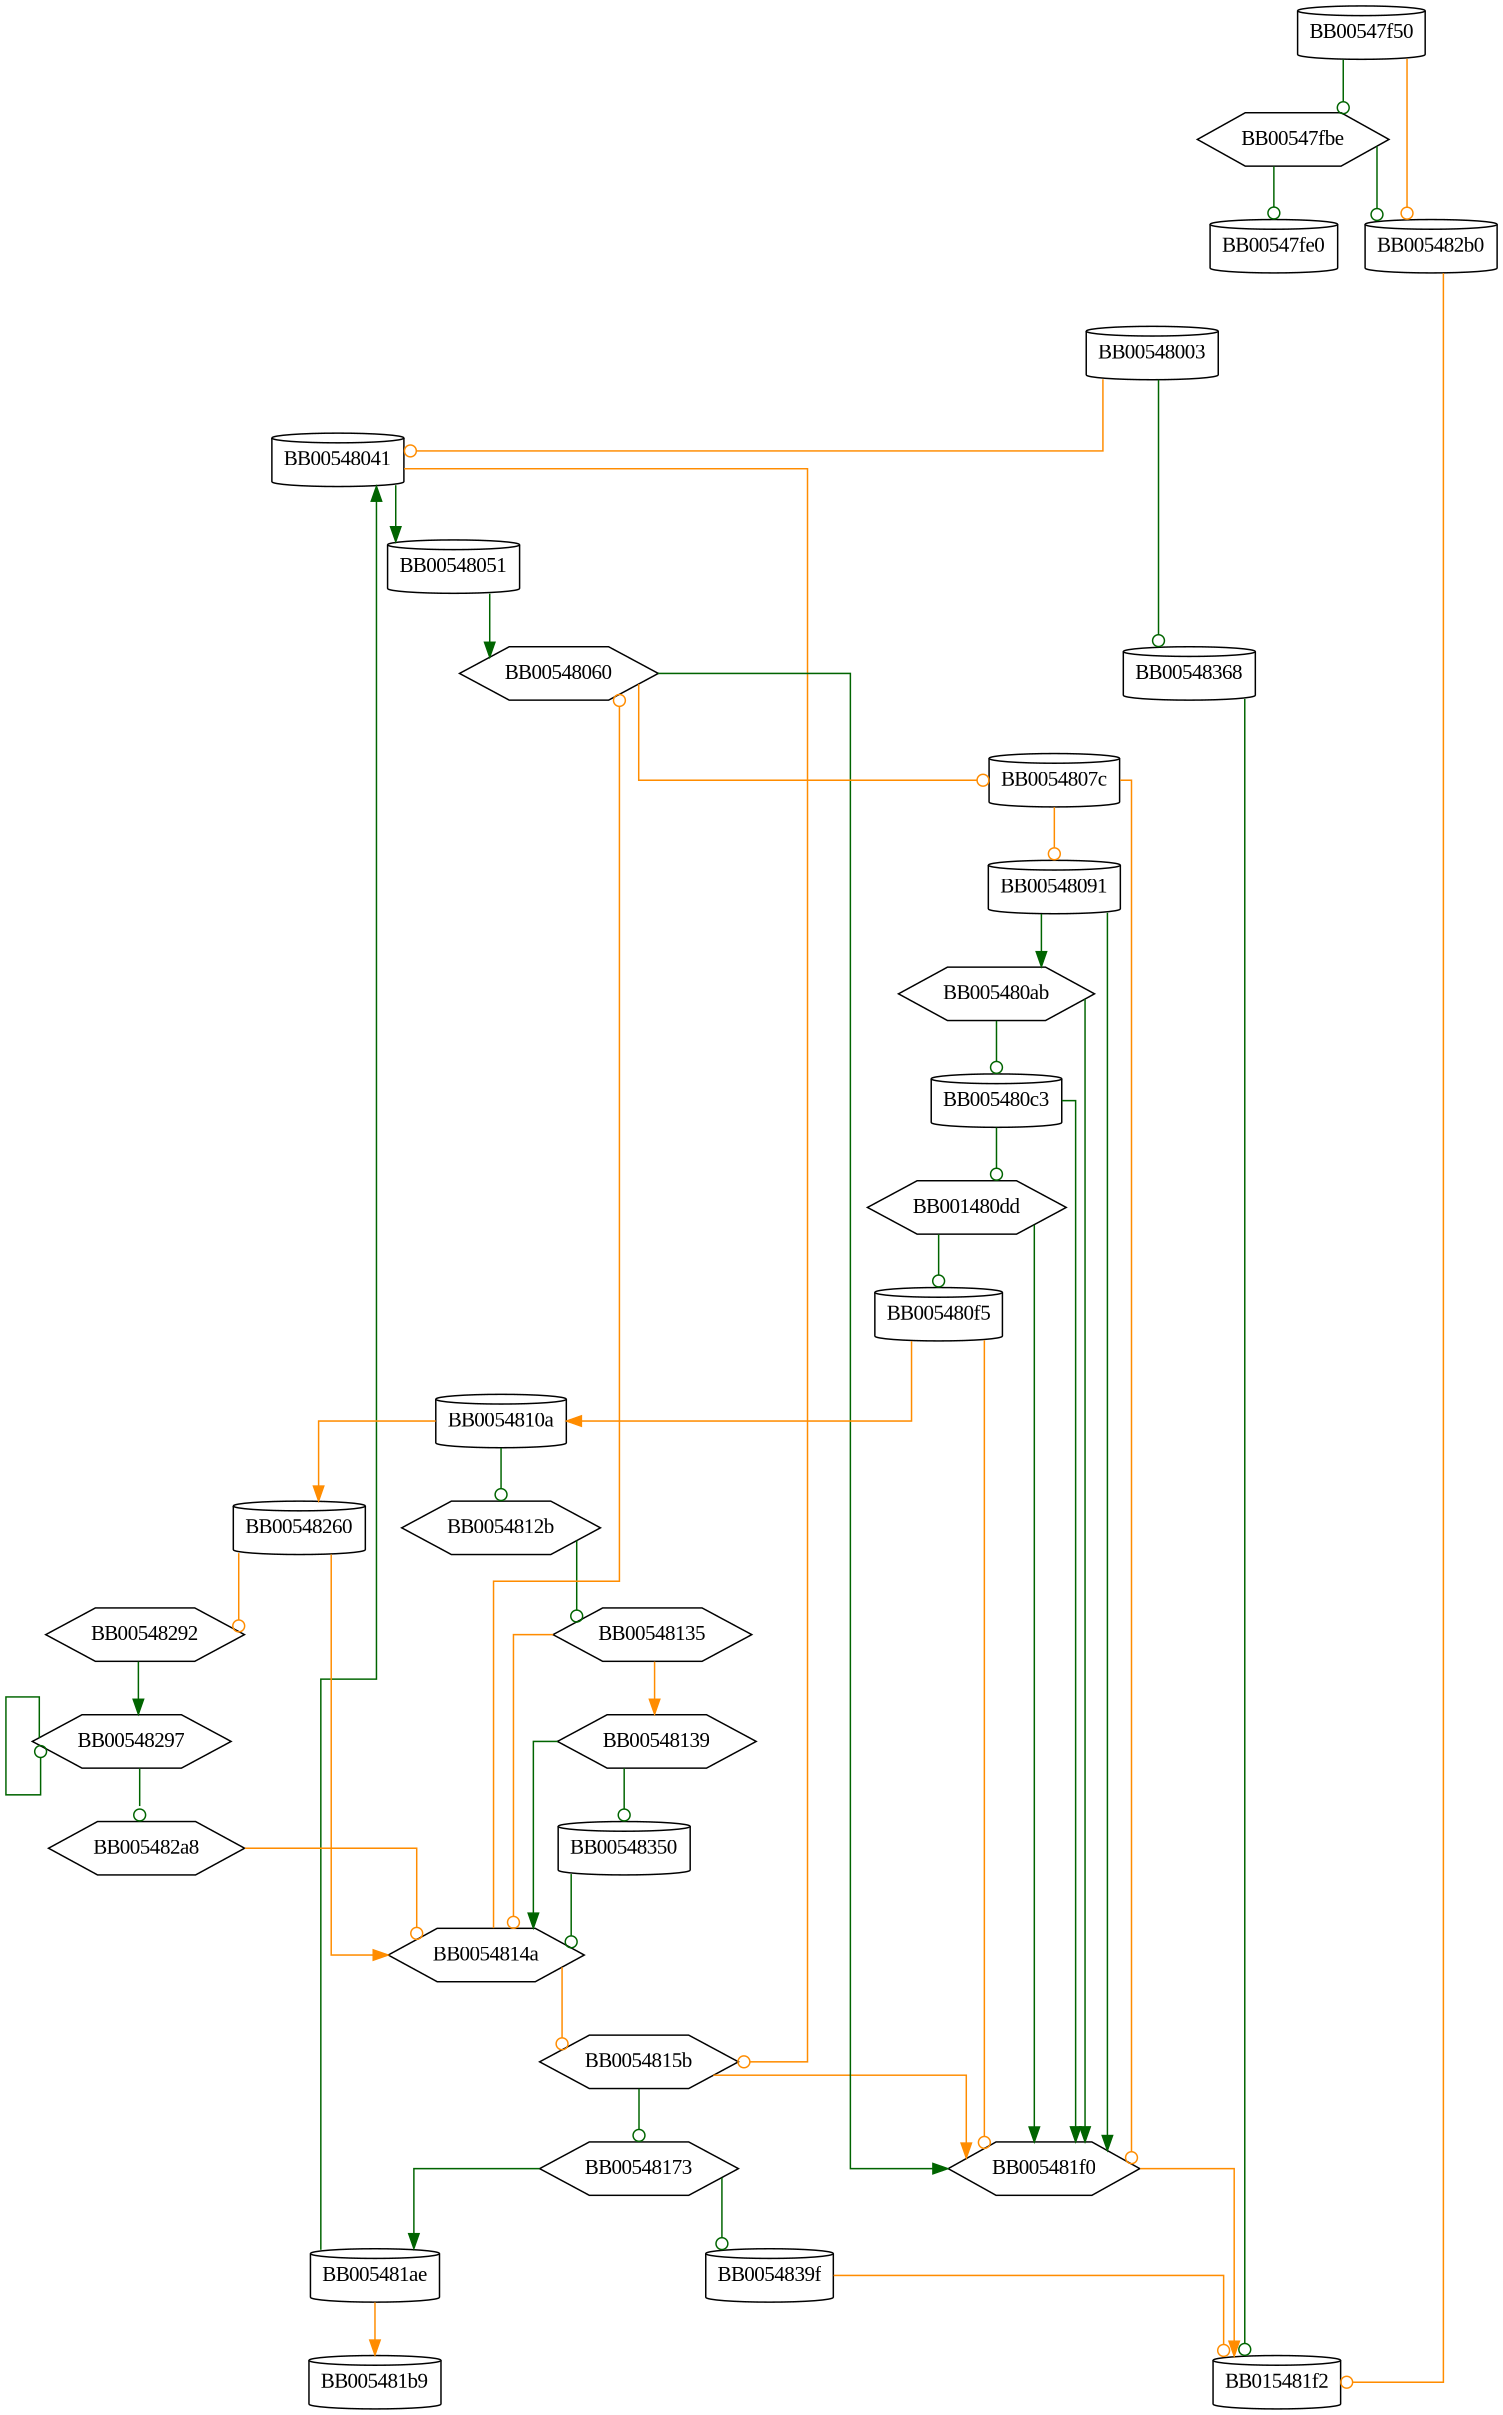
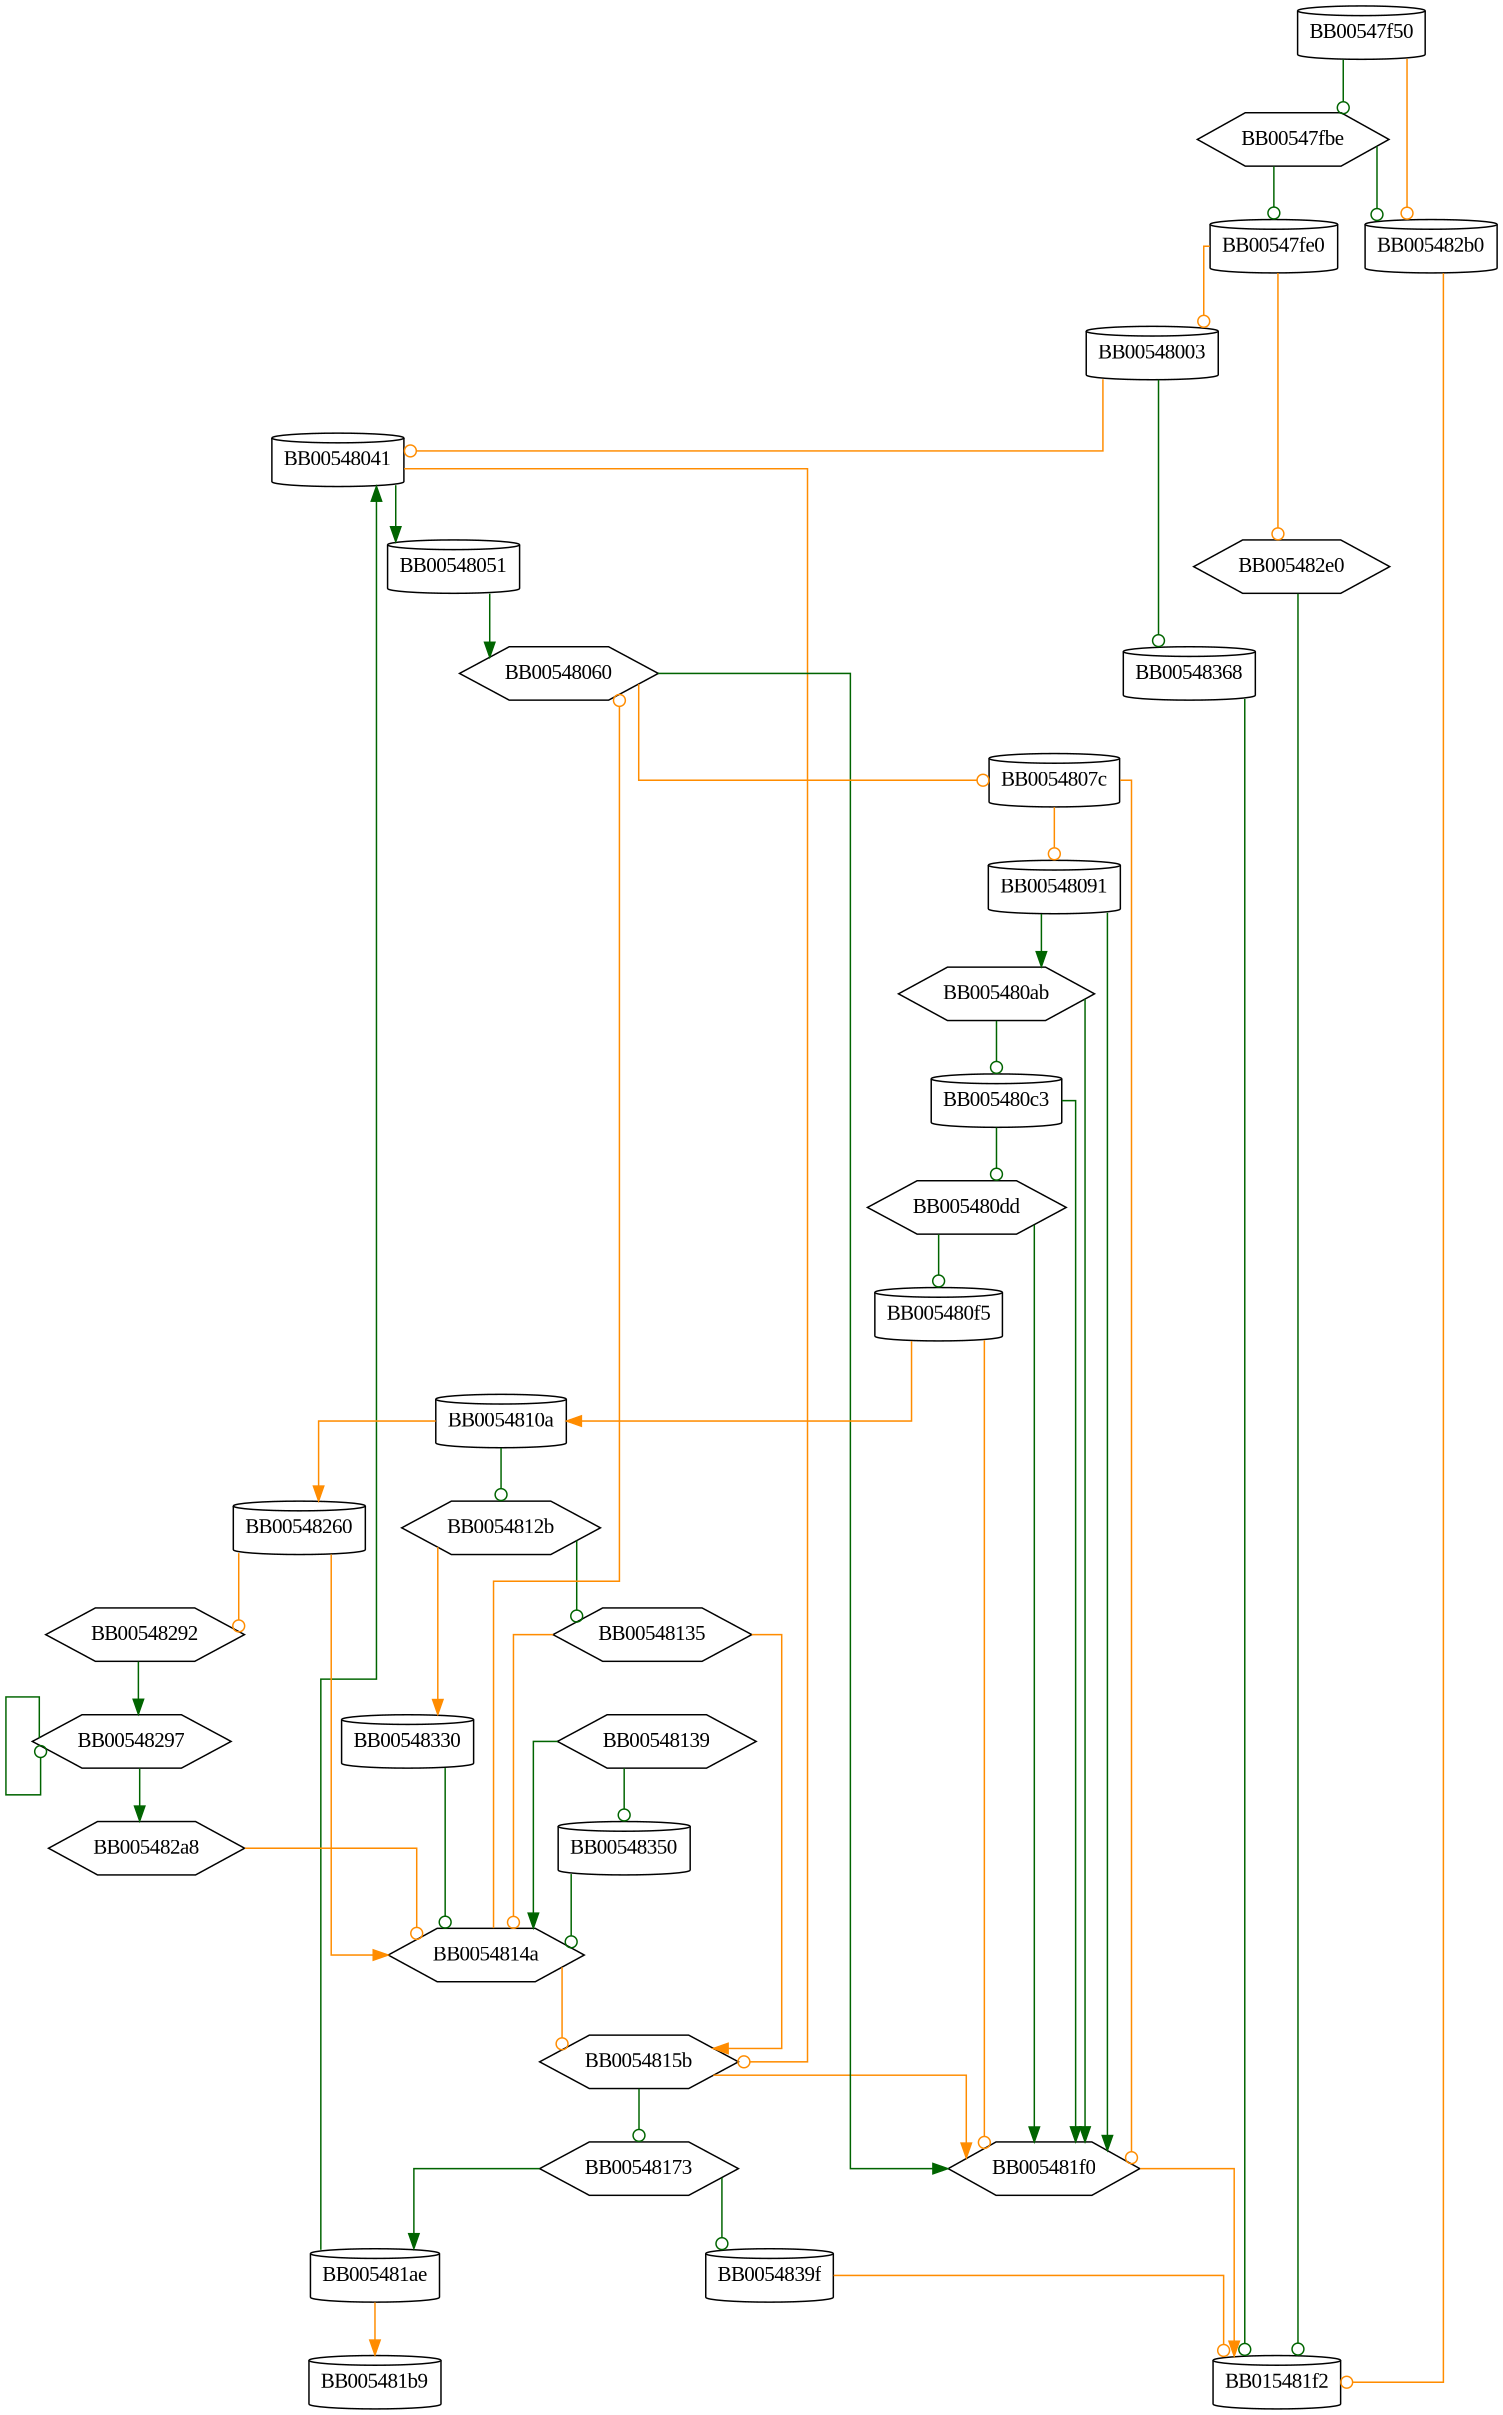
none -> (1204, 278)
none -> (1292, 567)
(967, 1207) -> (967, 1207)
(655, 1680) -> (782, 1853)
none -> (408, 1741)
(140, 1787) -> (140, 1787)
